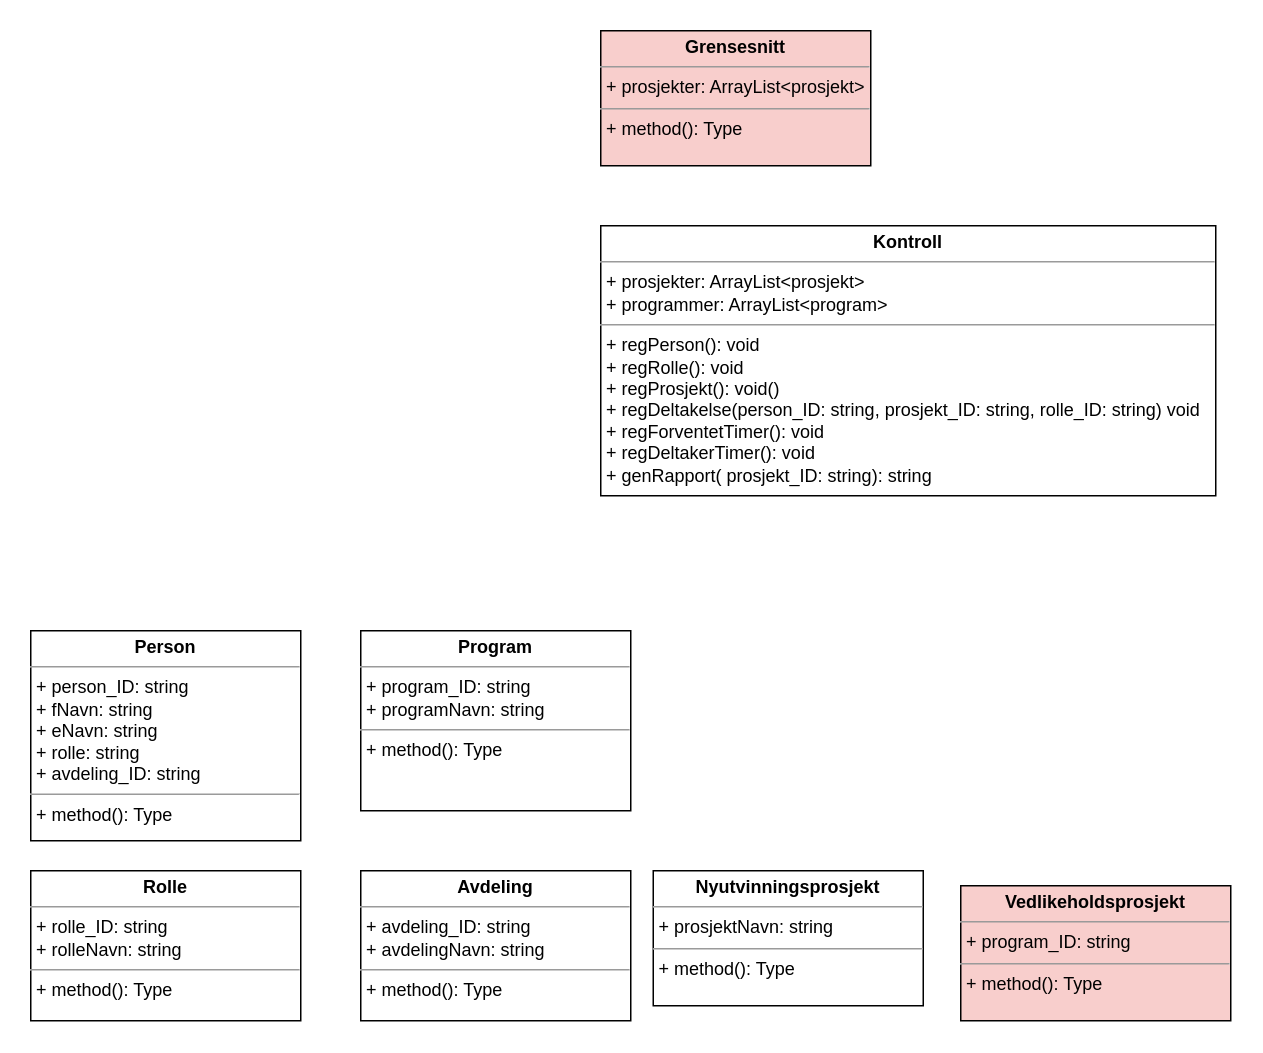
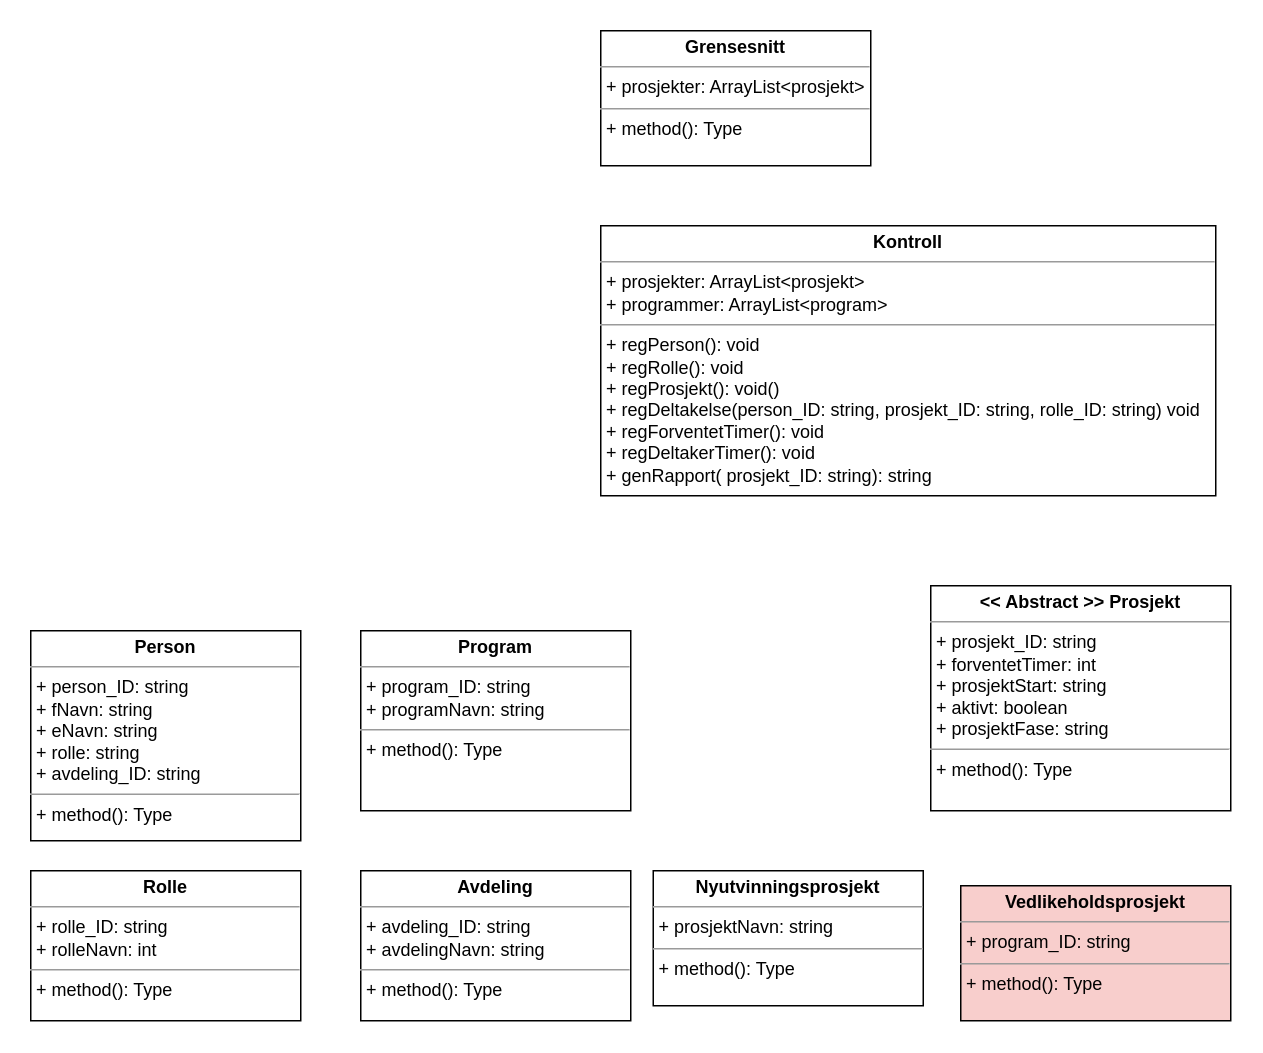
(736, 98) -> (736, 98)
none -> (1081, 698)
(112, 914) -> (107, 914)
